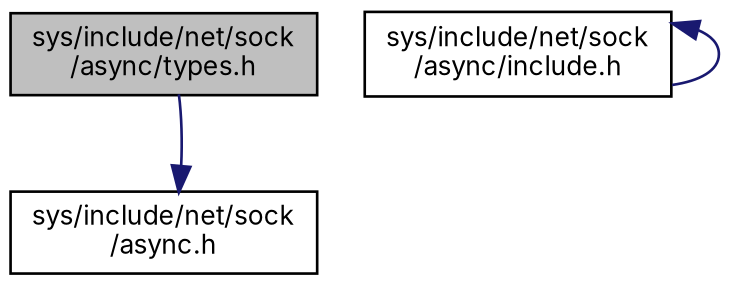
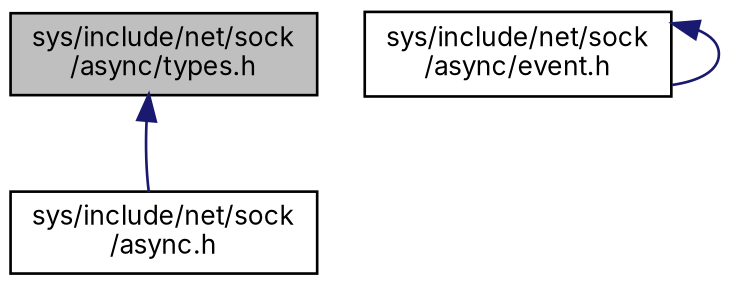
(518, 54) -> (518, 54)
(182, 130) -> (146, 157)
